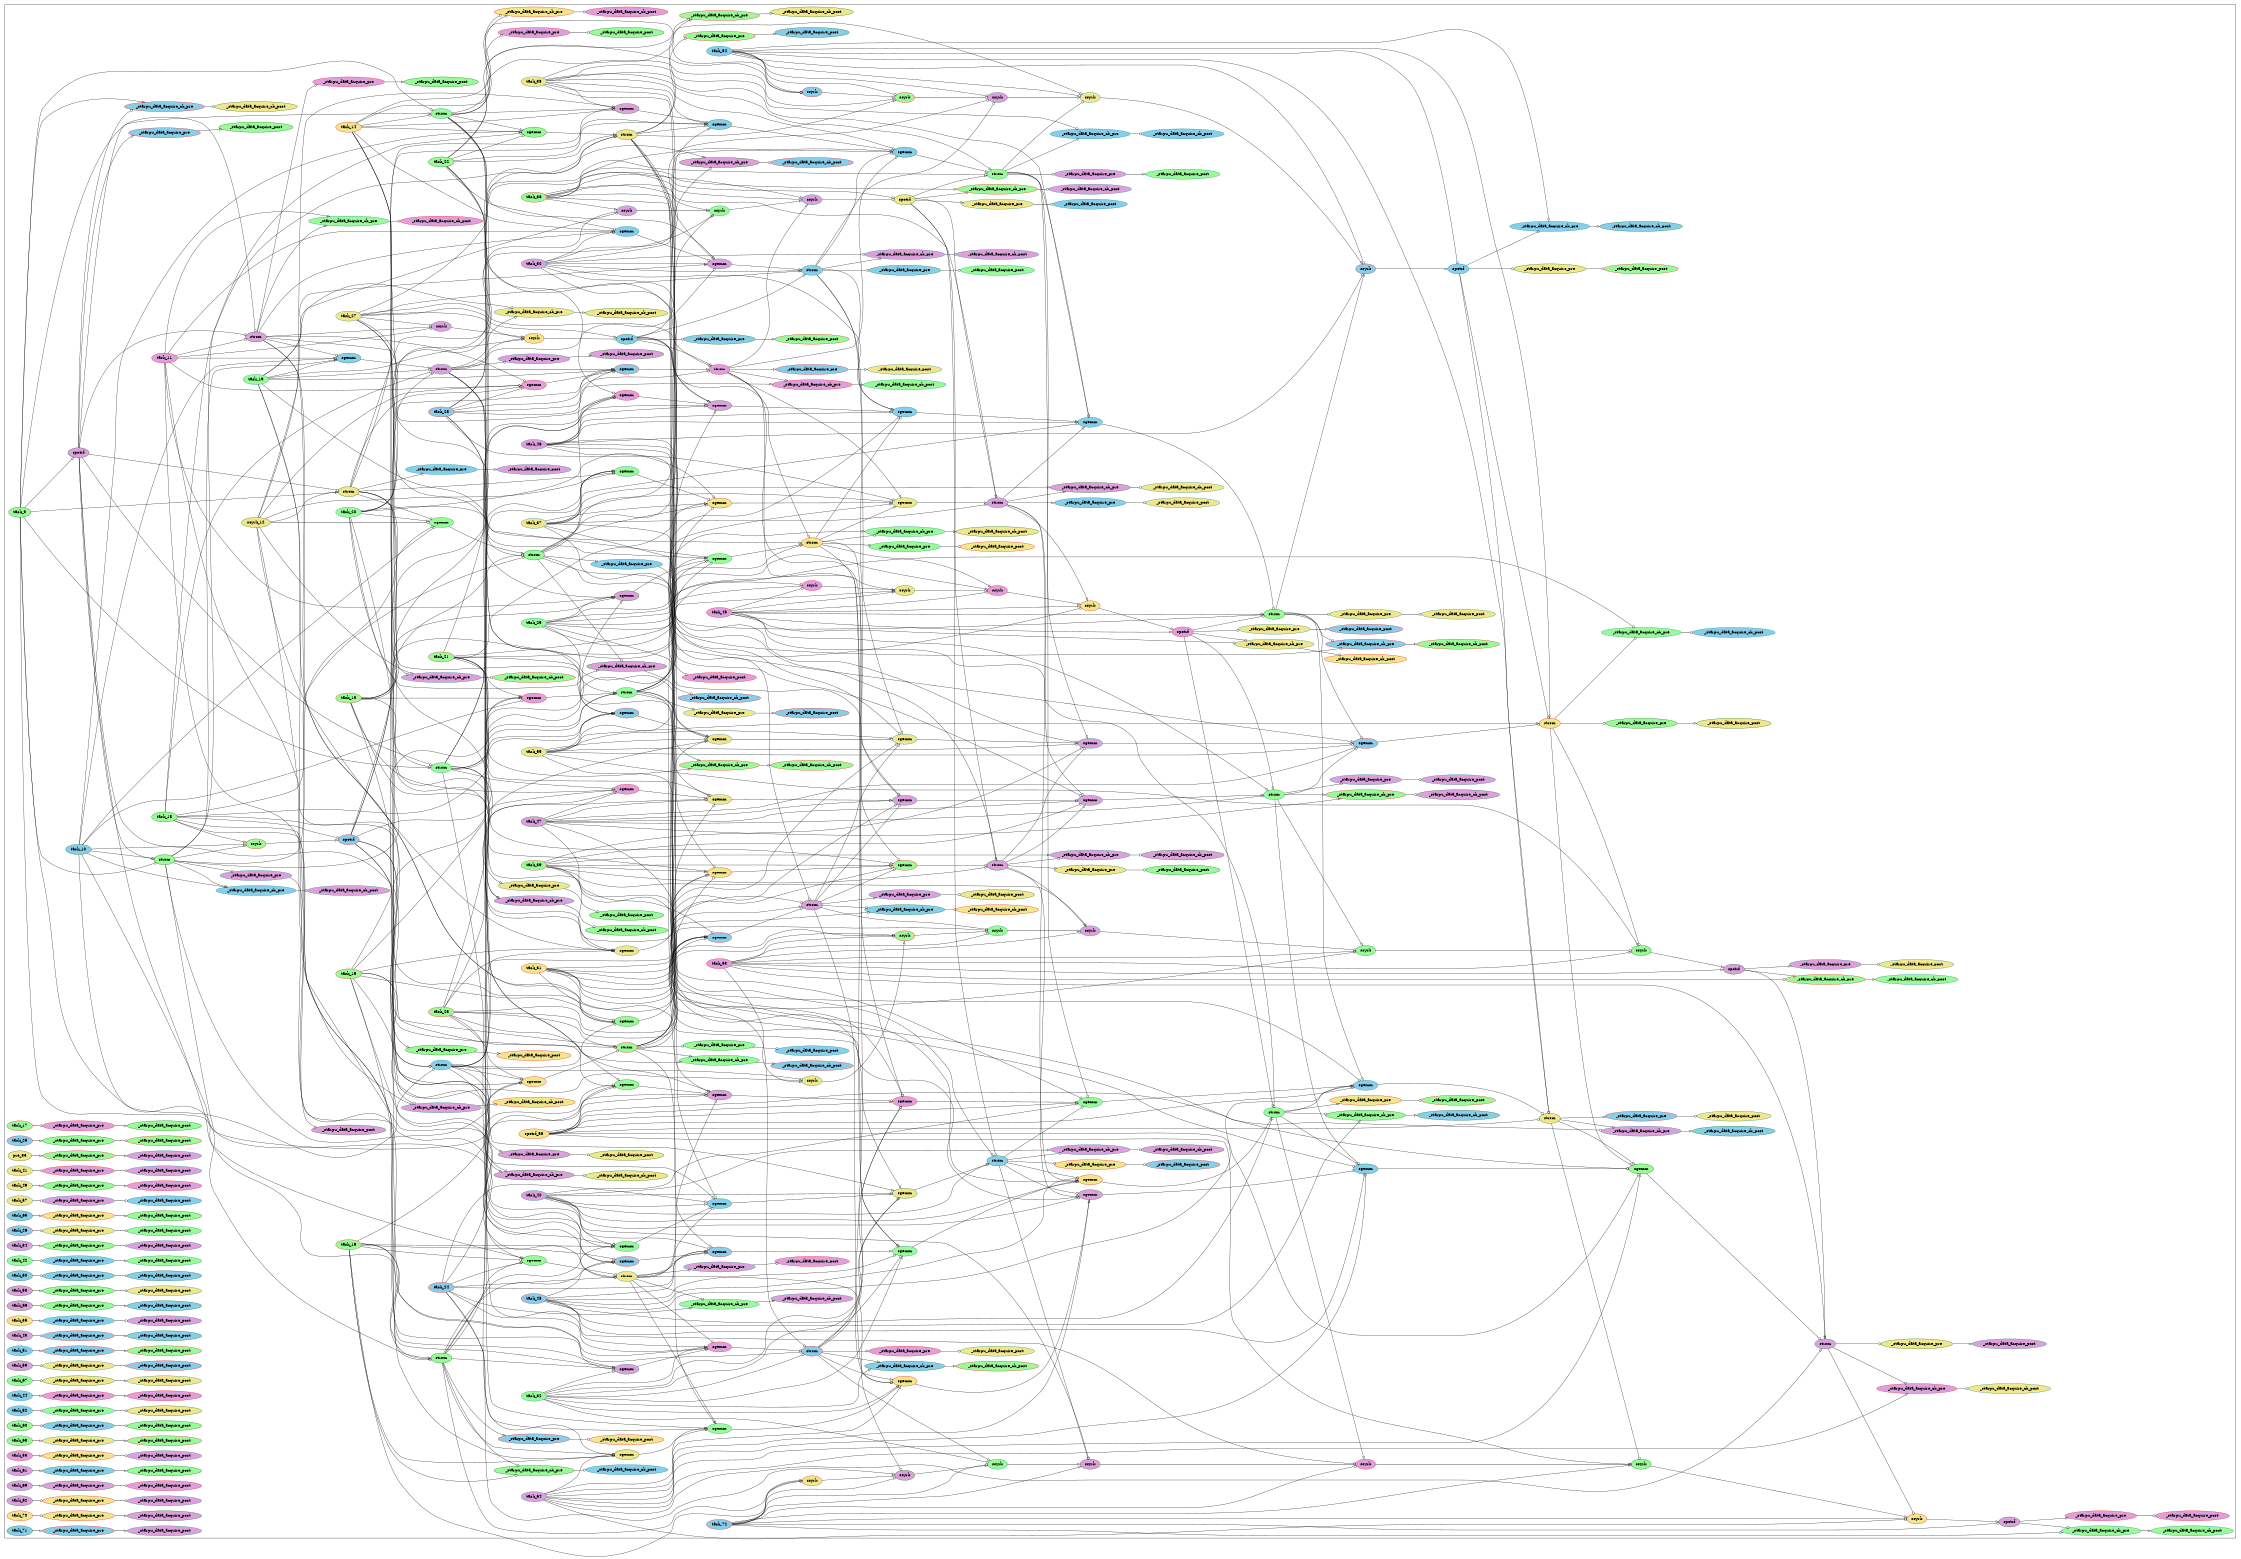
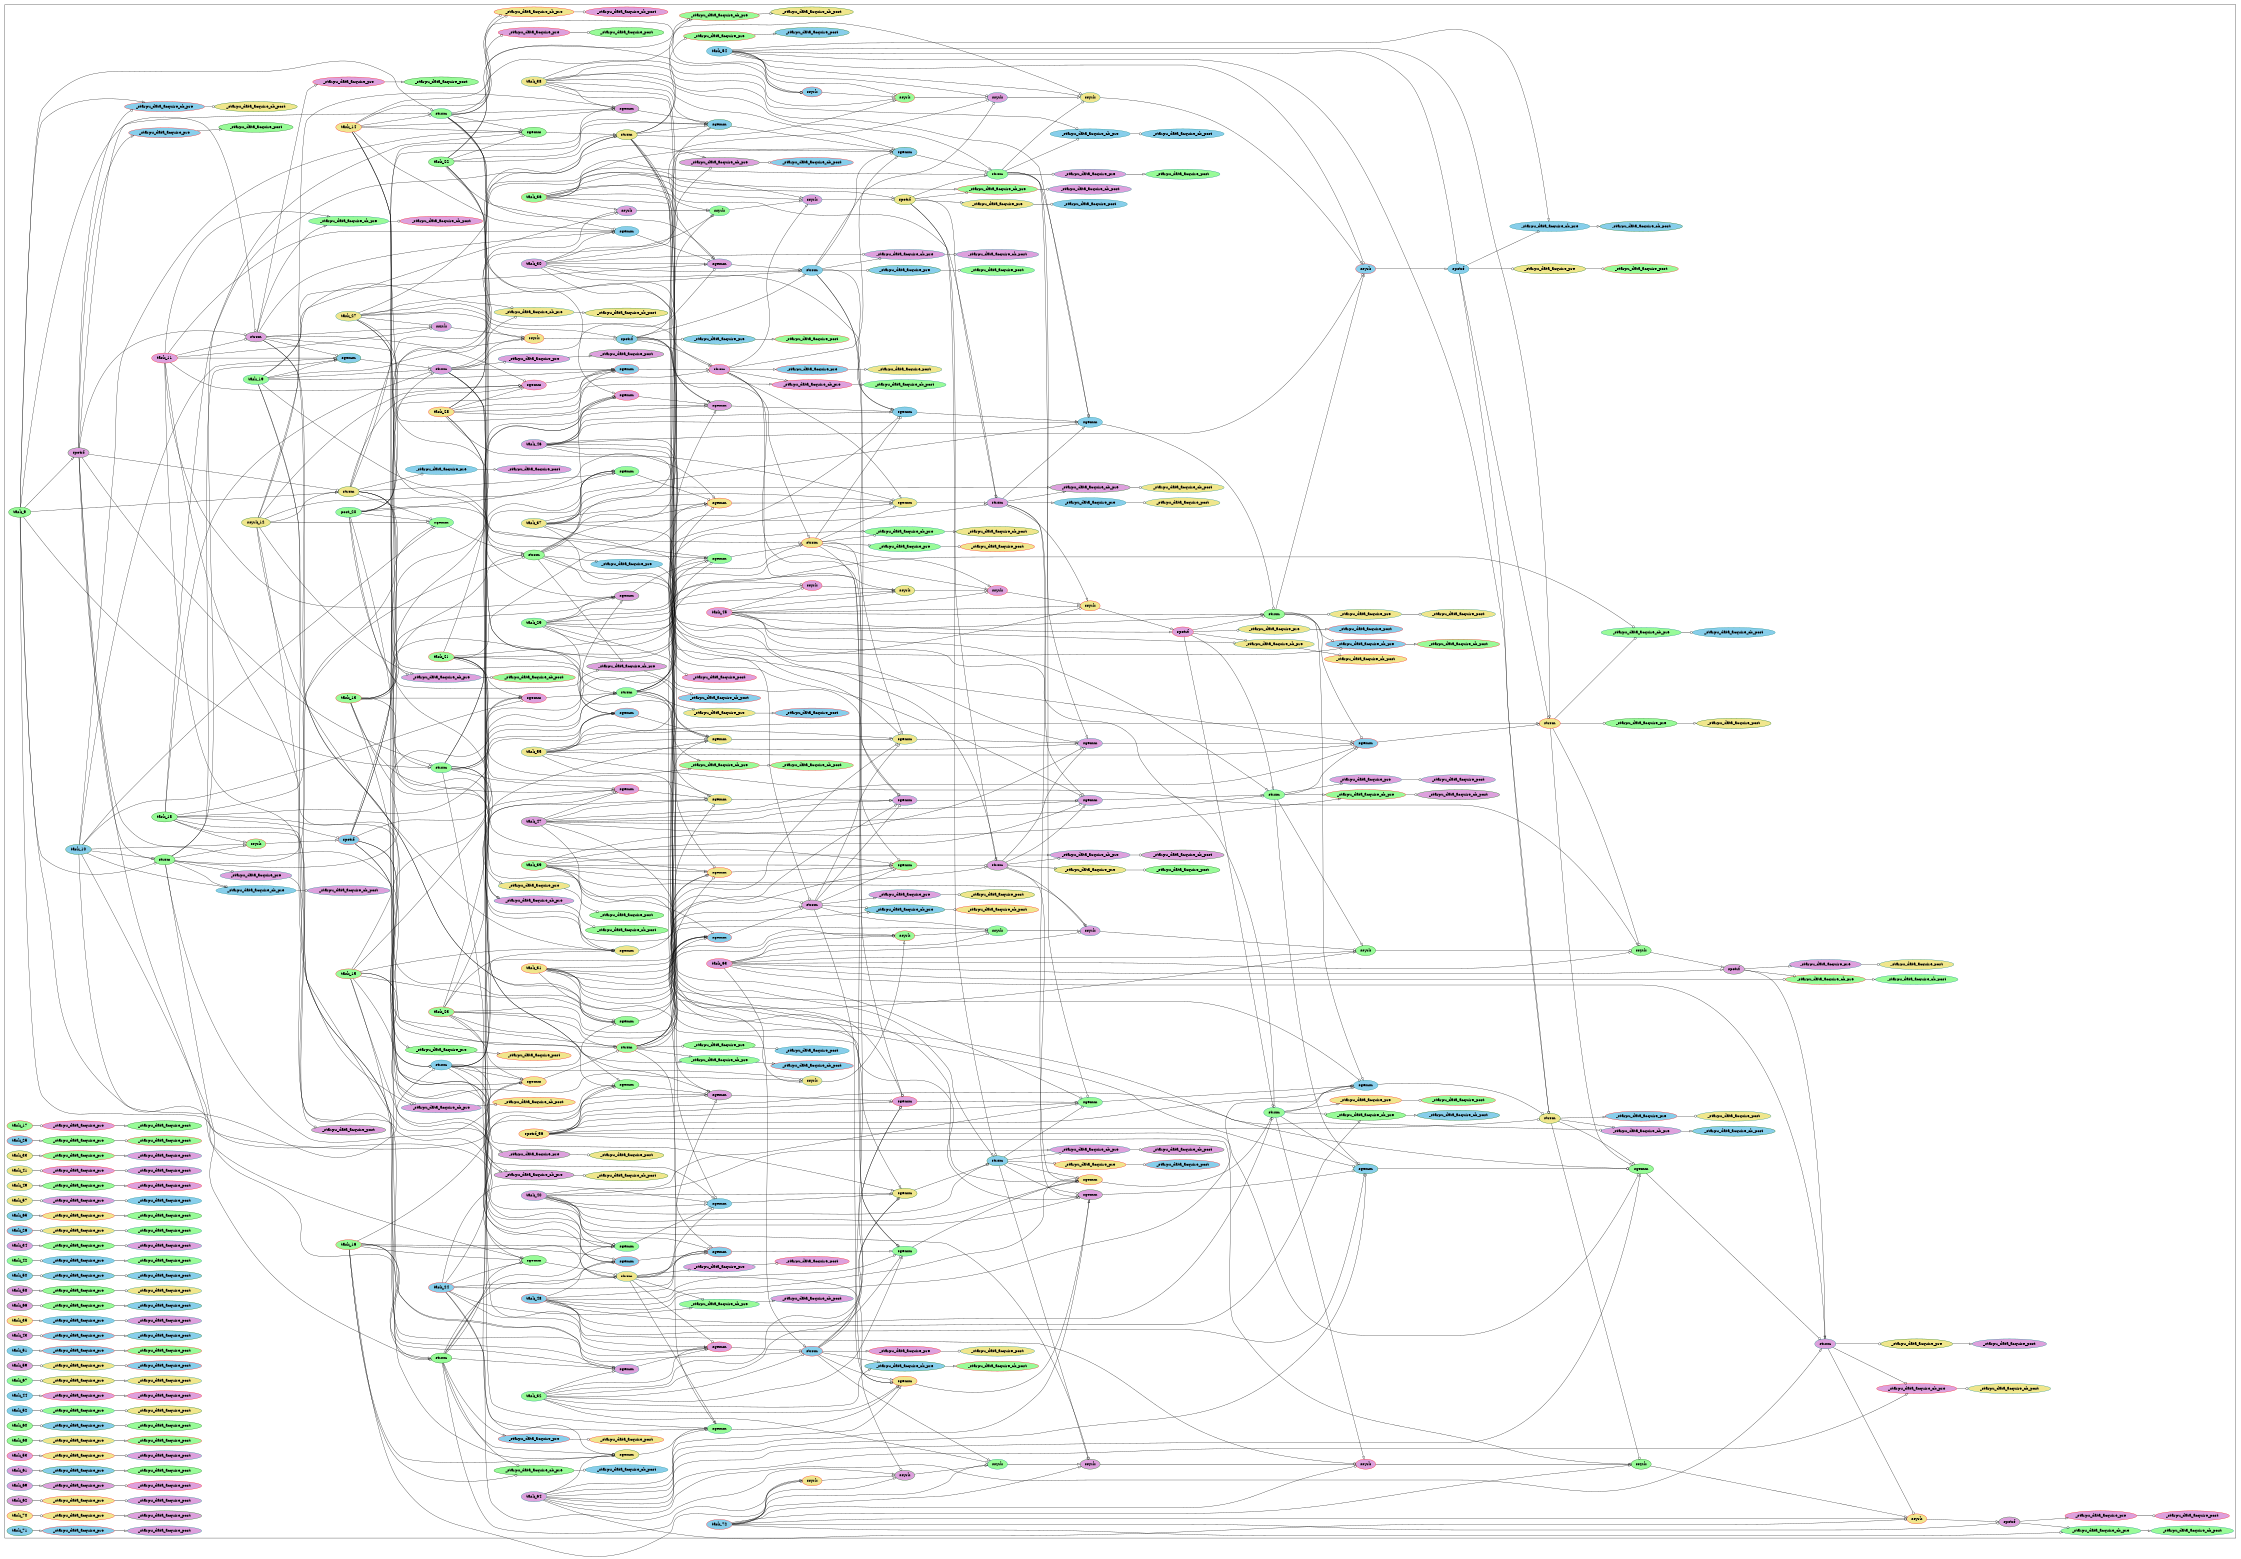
(441, 412) -> (441, 412)
(349, 512) -> (349, 512)
(20, 1156) -> (20, 1156)
